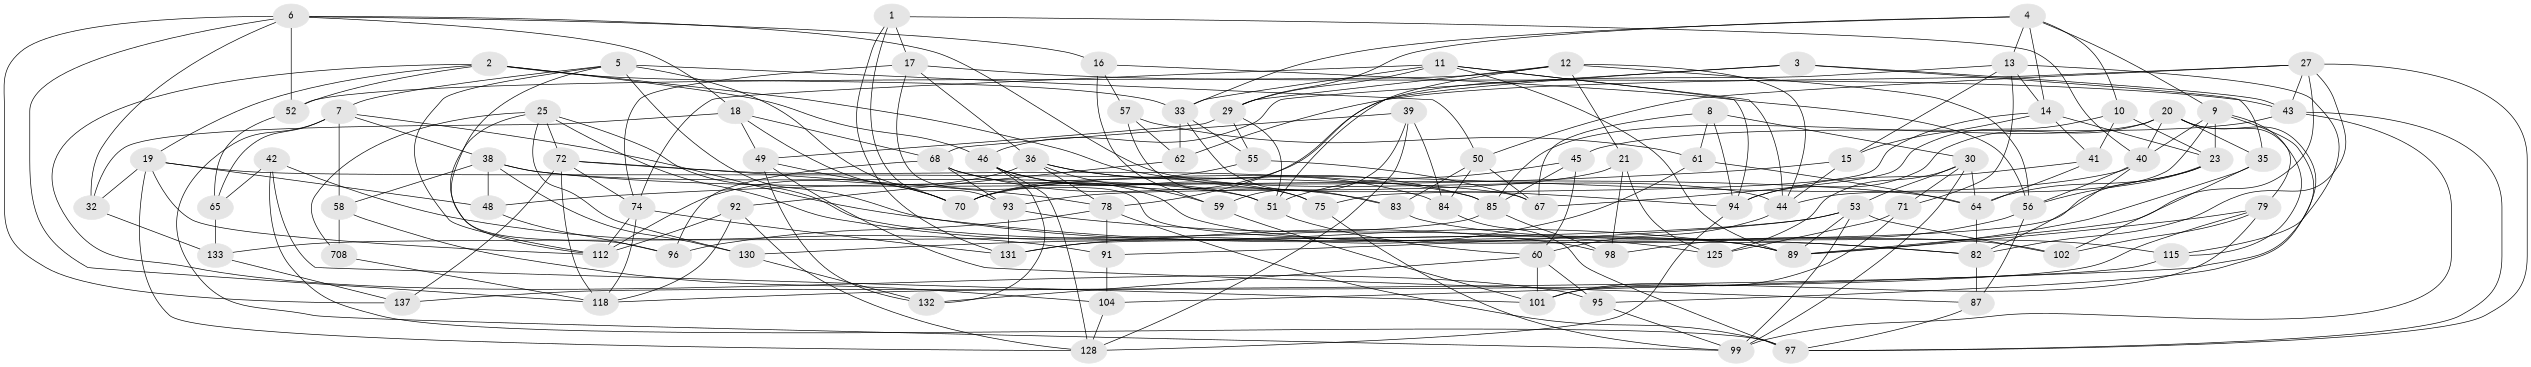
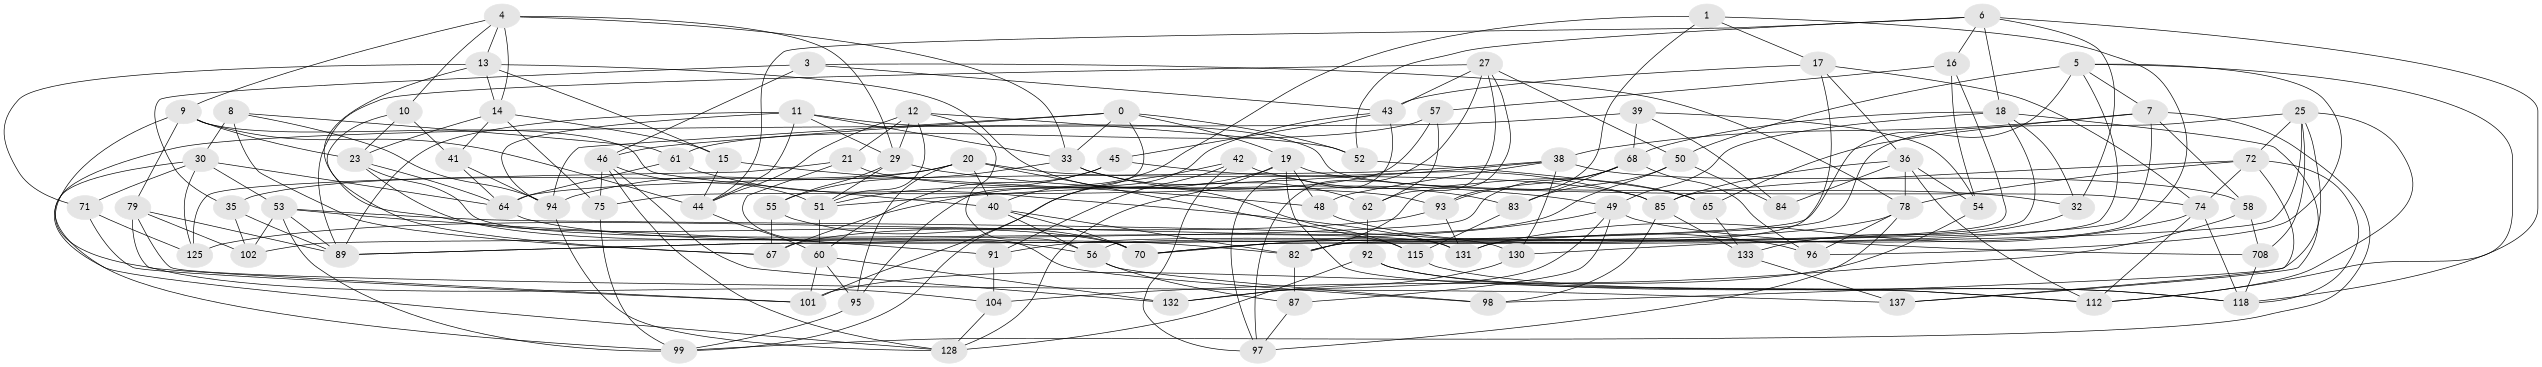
(489, 64) -> (1122, 112)
(4, 208) -> (2302, 262)
(1219, 208) -> (1978, 208)
none -> (1933, 247)
(1606, 277) -> none
